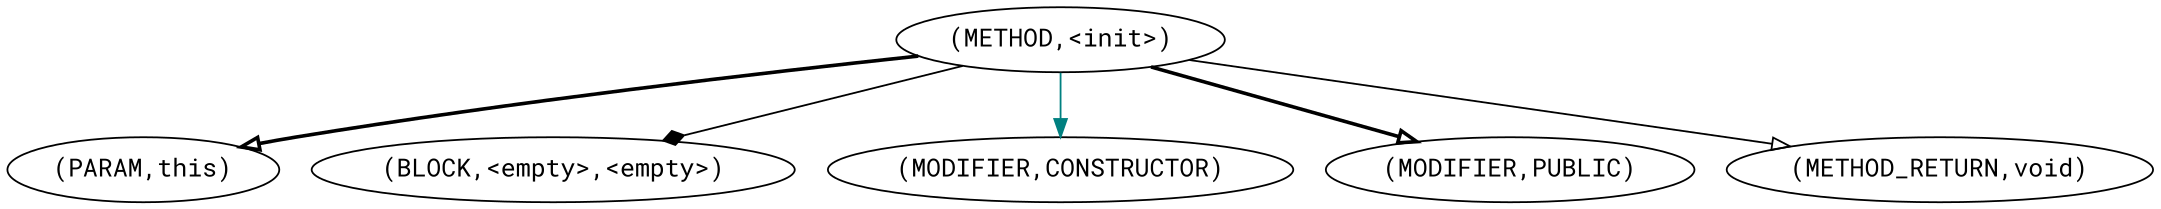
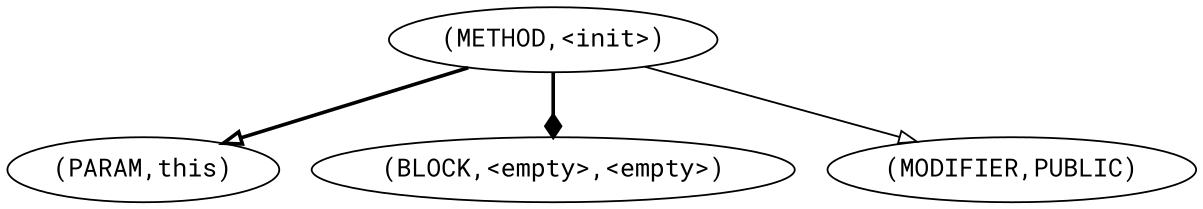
(824, 101) -> (553, 94)
(1275, 102) -> (772, 102)
(1061, 170) -> none
(1940, 170) -> none
